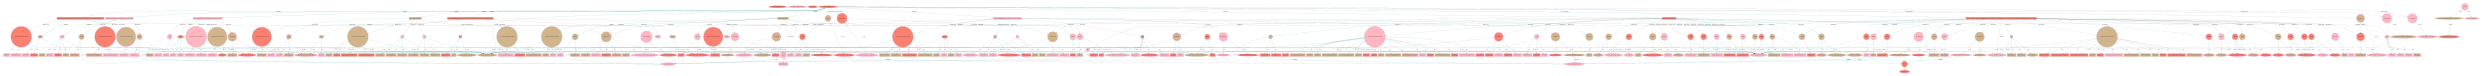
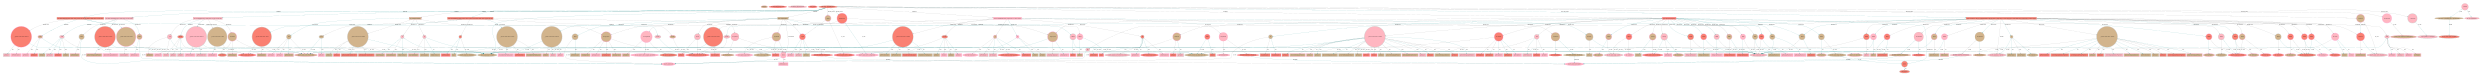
none -> (764, 7)
